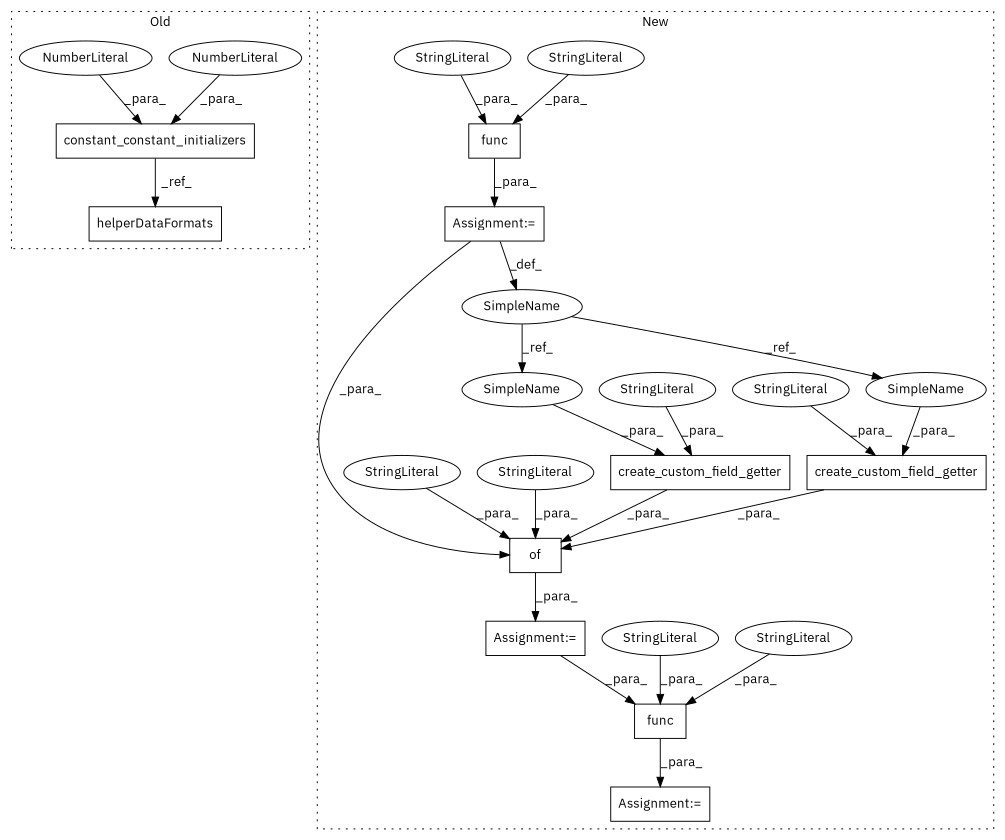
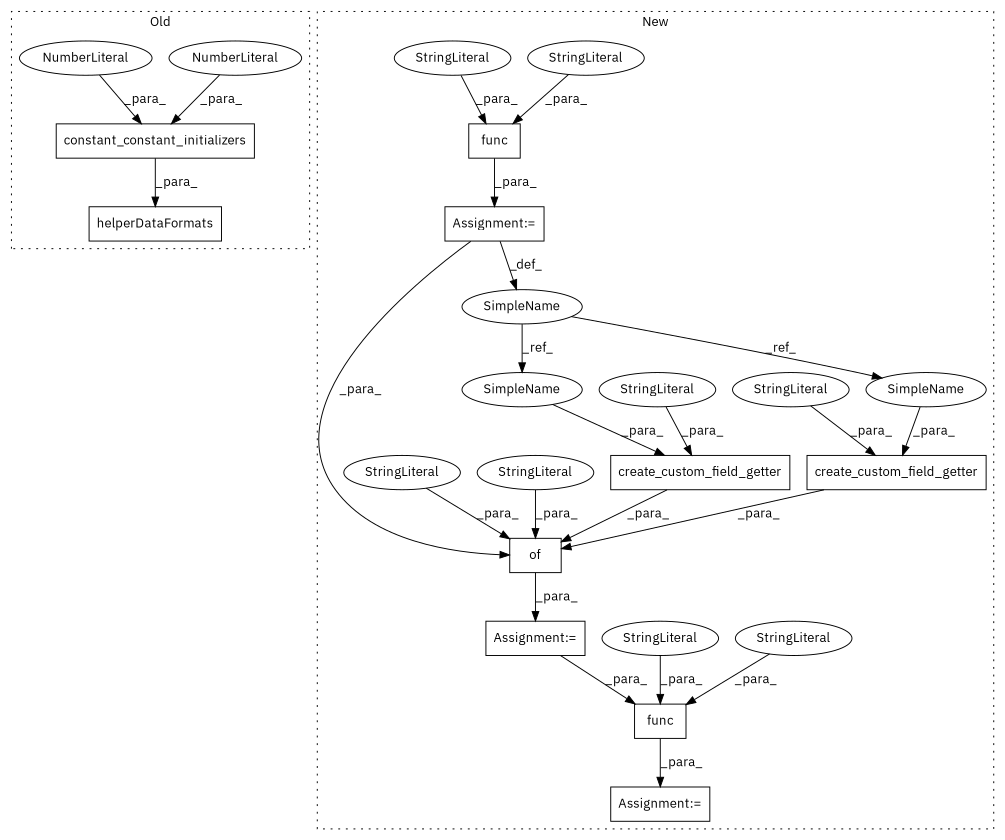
(177, 182) -> (177, 182)
